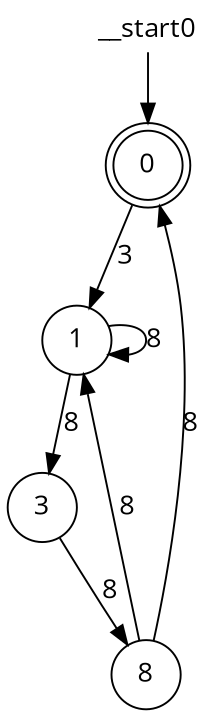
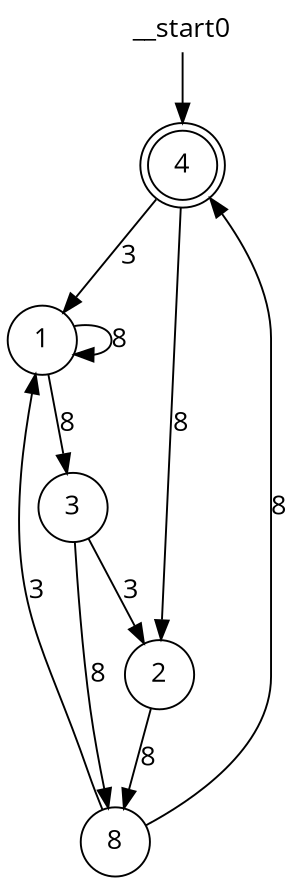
(148, 165) -> (183, 165)
(128, 507) -> (37, 591)
none -> (160, 675)
